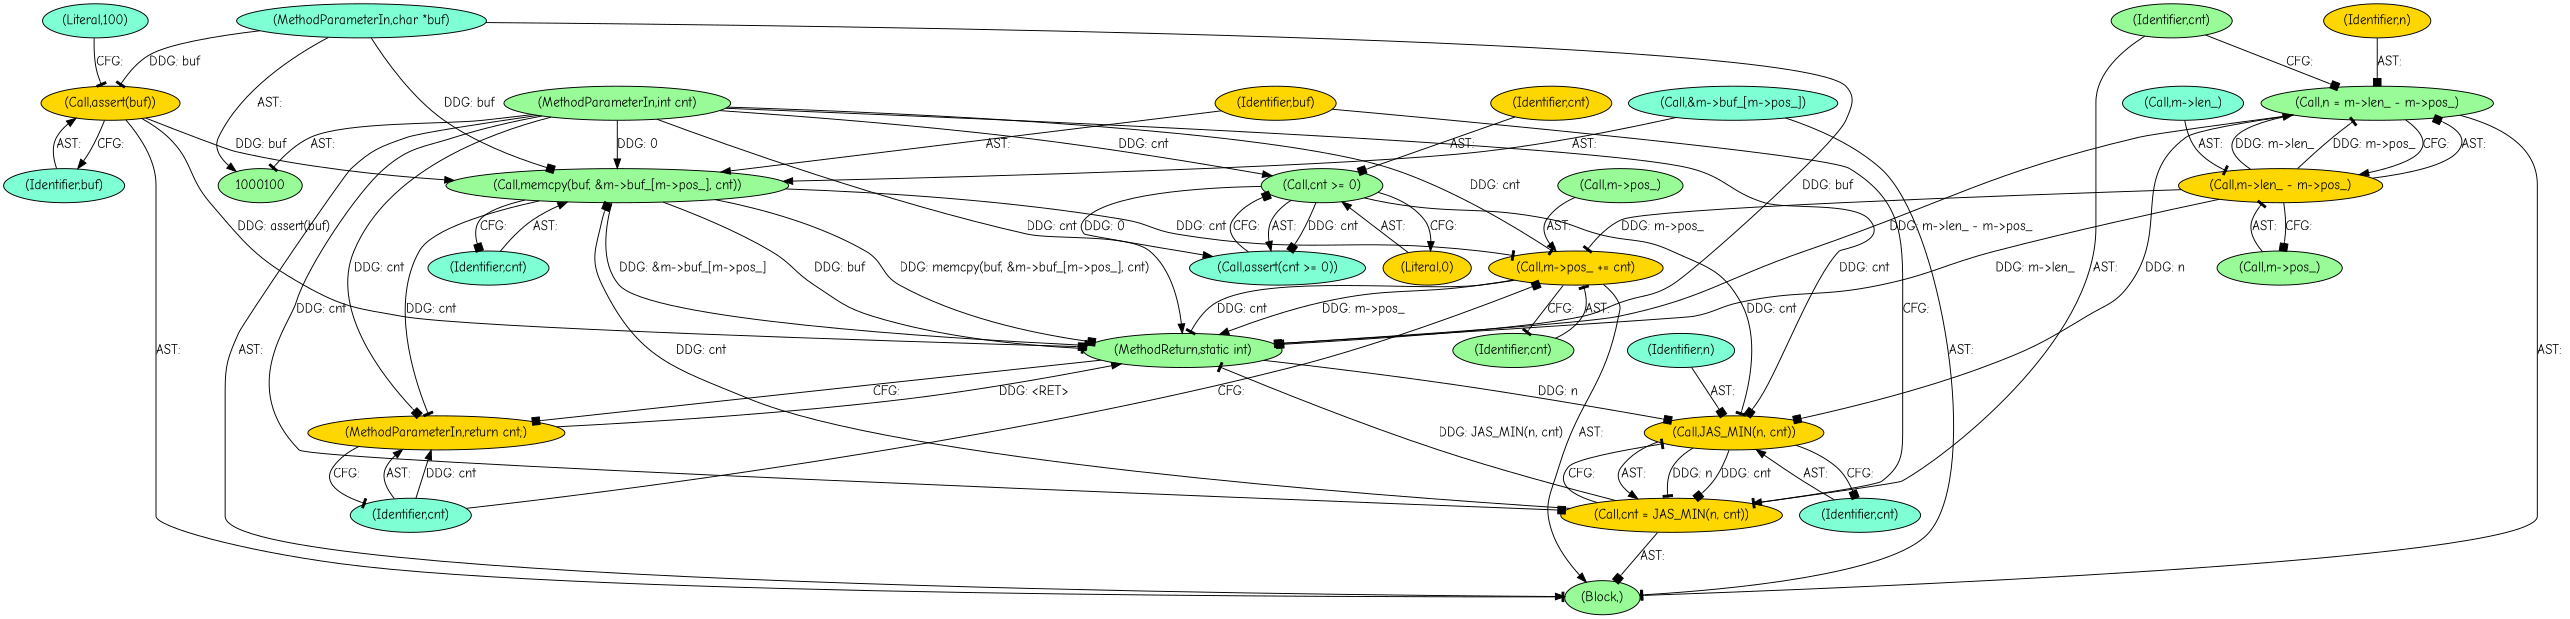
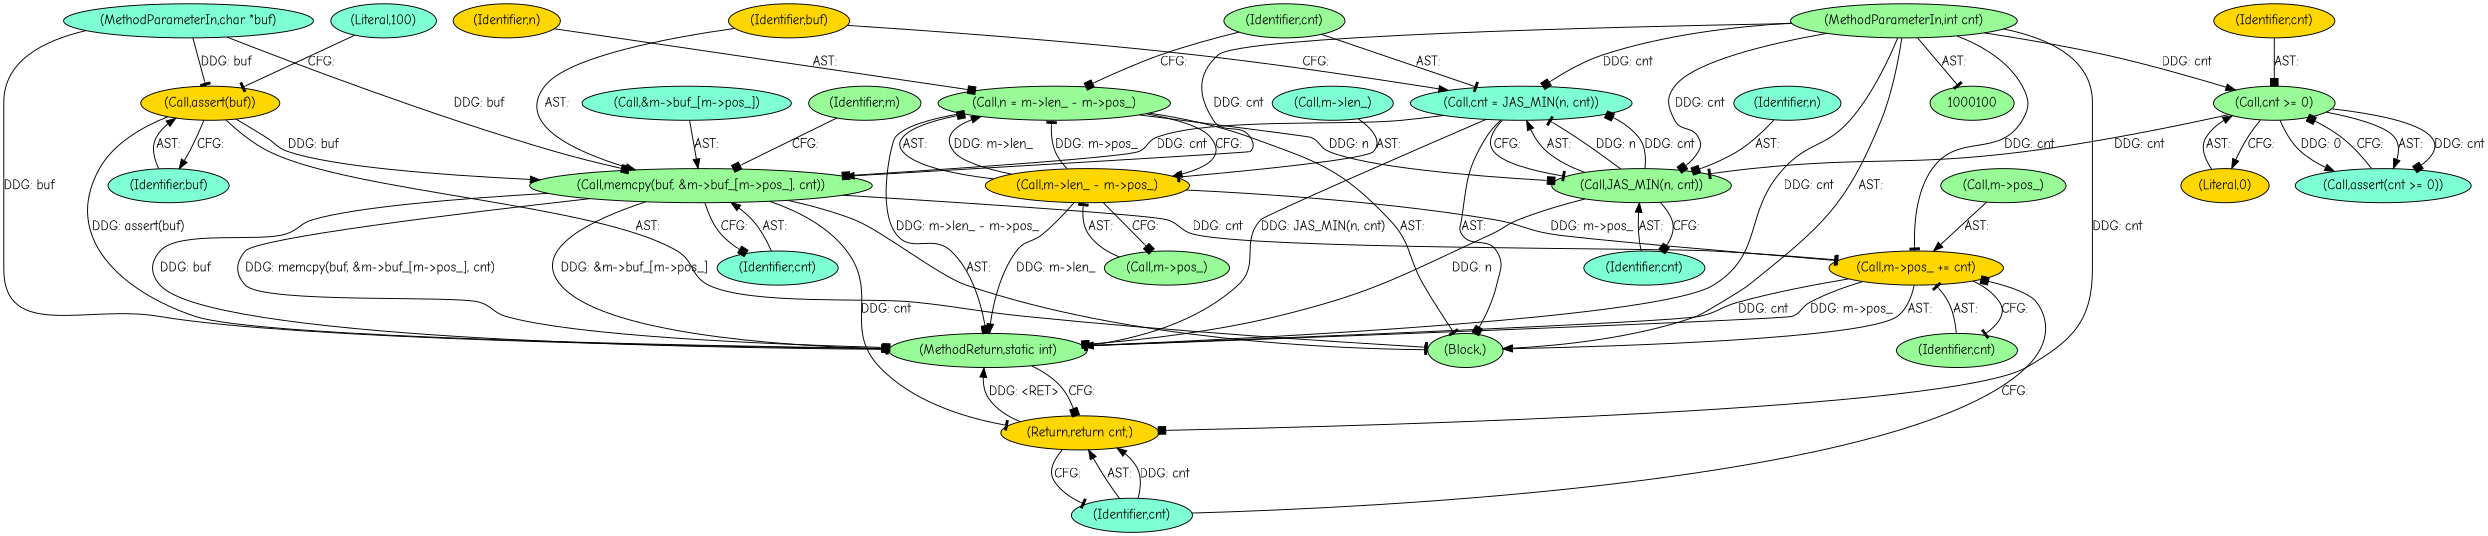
(254, 90) -> none
none -> (865, 103)
(638, 144) -> (1238, 103)
(1463, 386) -> (1346, 297)
(1953, 419) -> (1078, 315)
(436, 433) -> (1080, 433)
(1734, 433) -> (1642, 186)
(1672, 515) -> (1521, 103)
